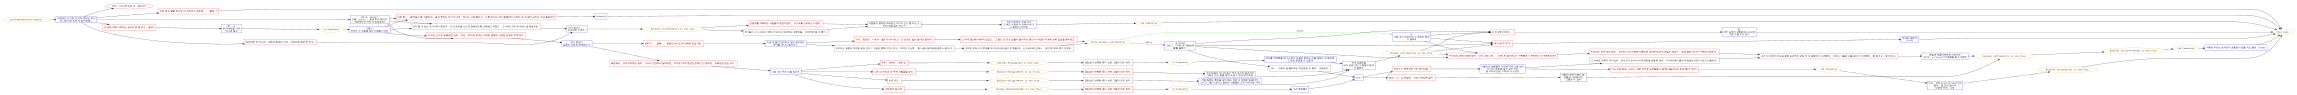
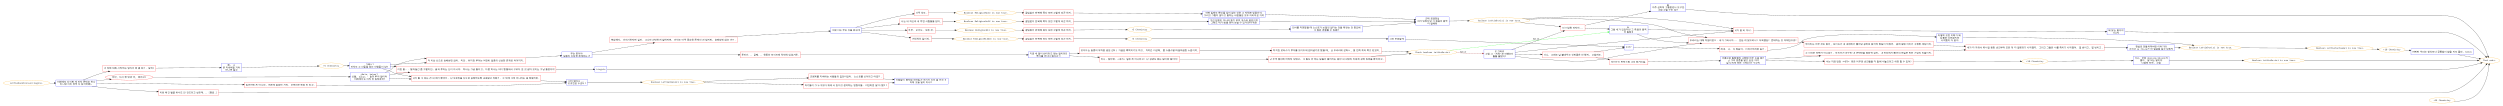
(223, 20) -> (251, 77)
(1019, 25) -> none
(1460, 34) -> (1596, 29)
(1377, 74) -> (1601, 58)
(1573, 77) -> (1950, 38)
